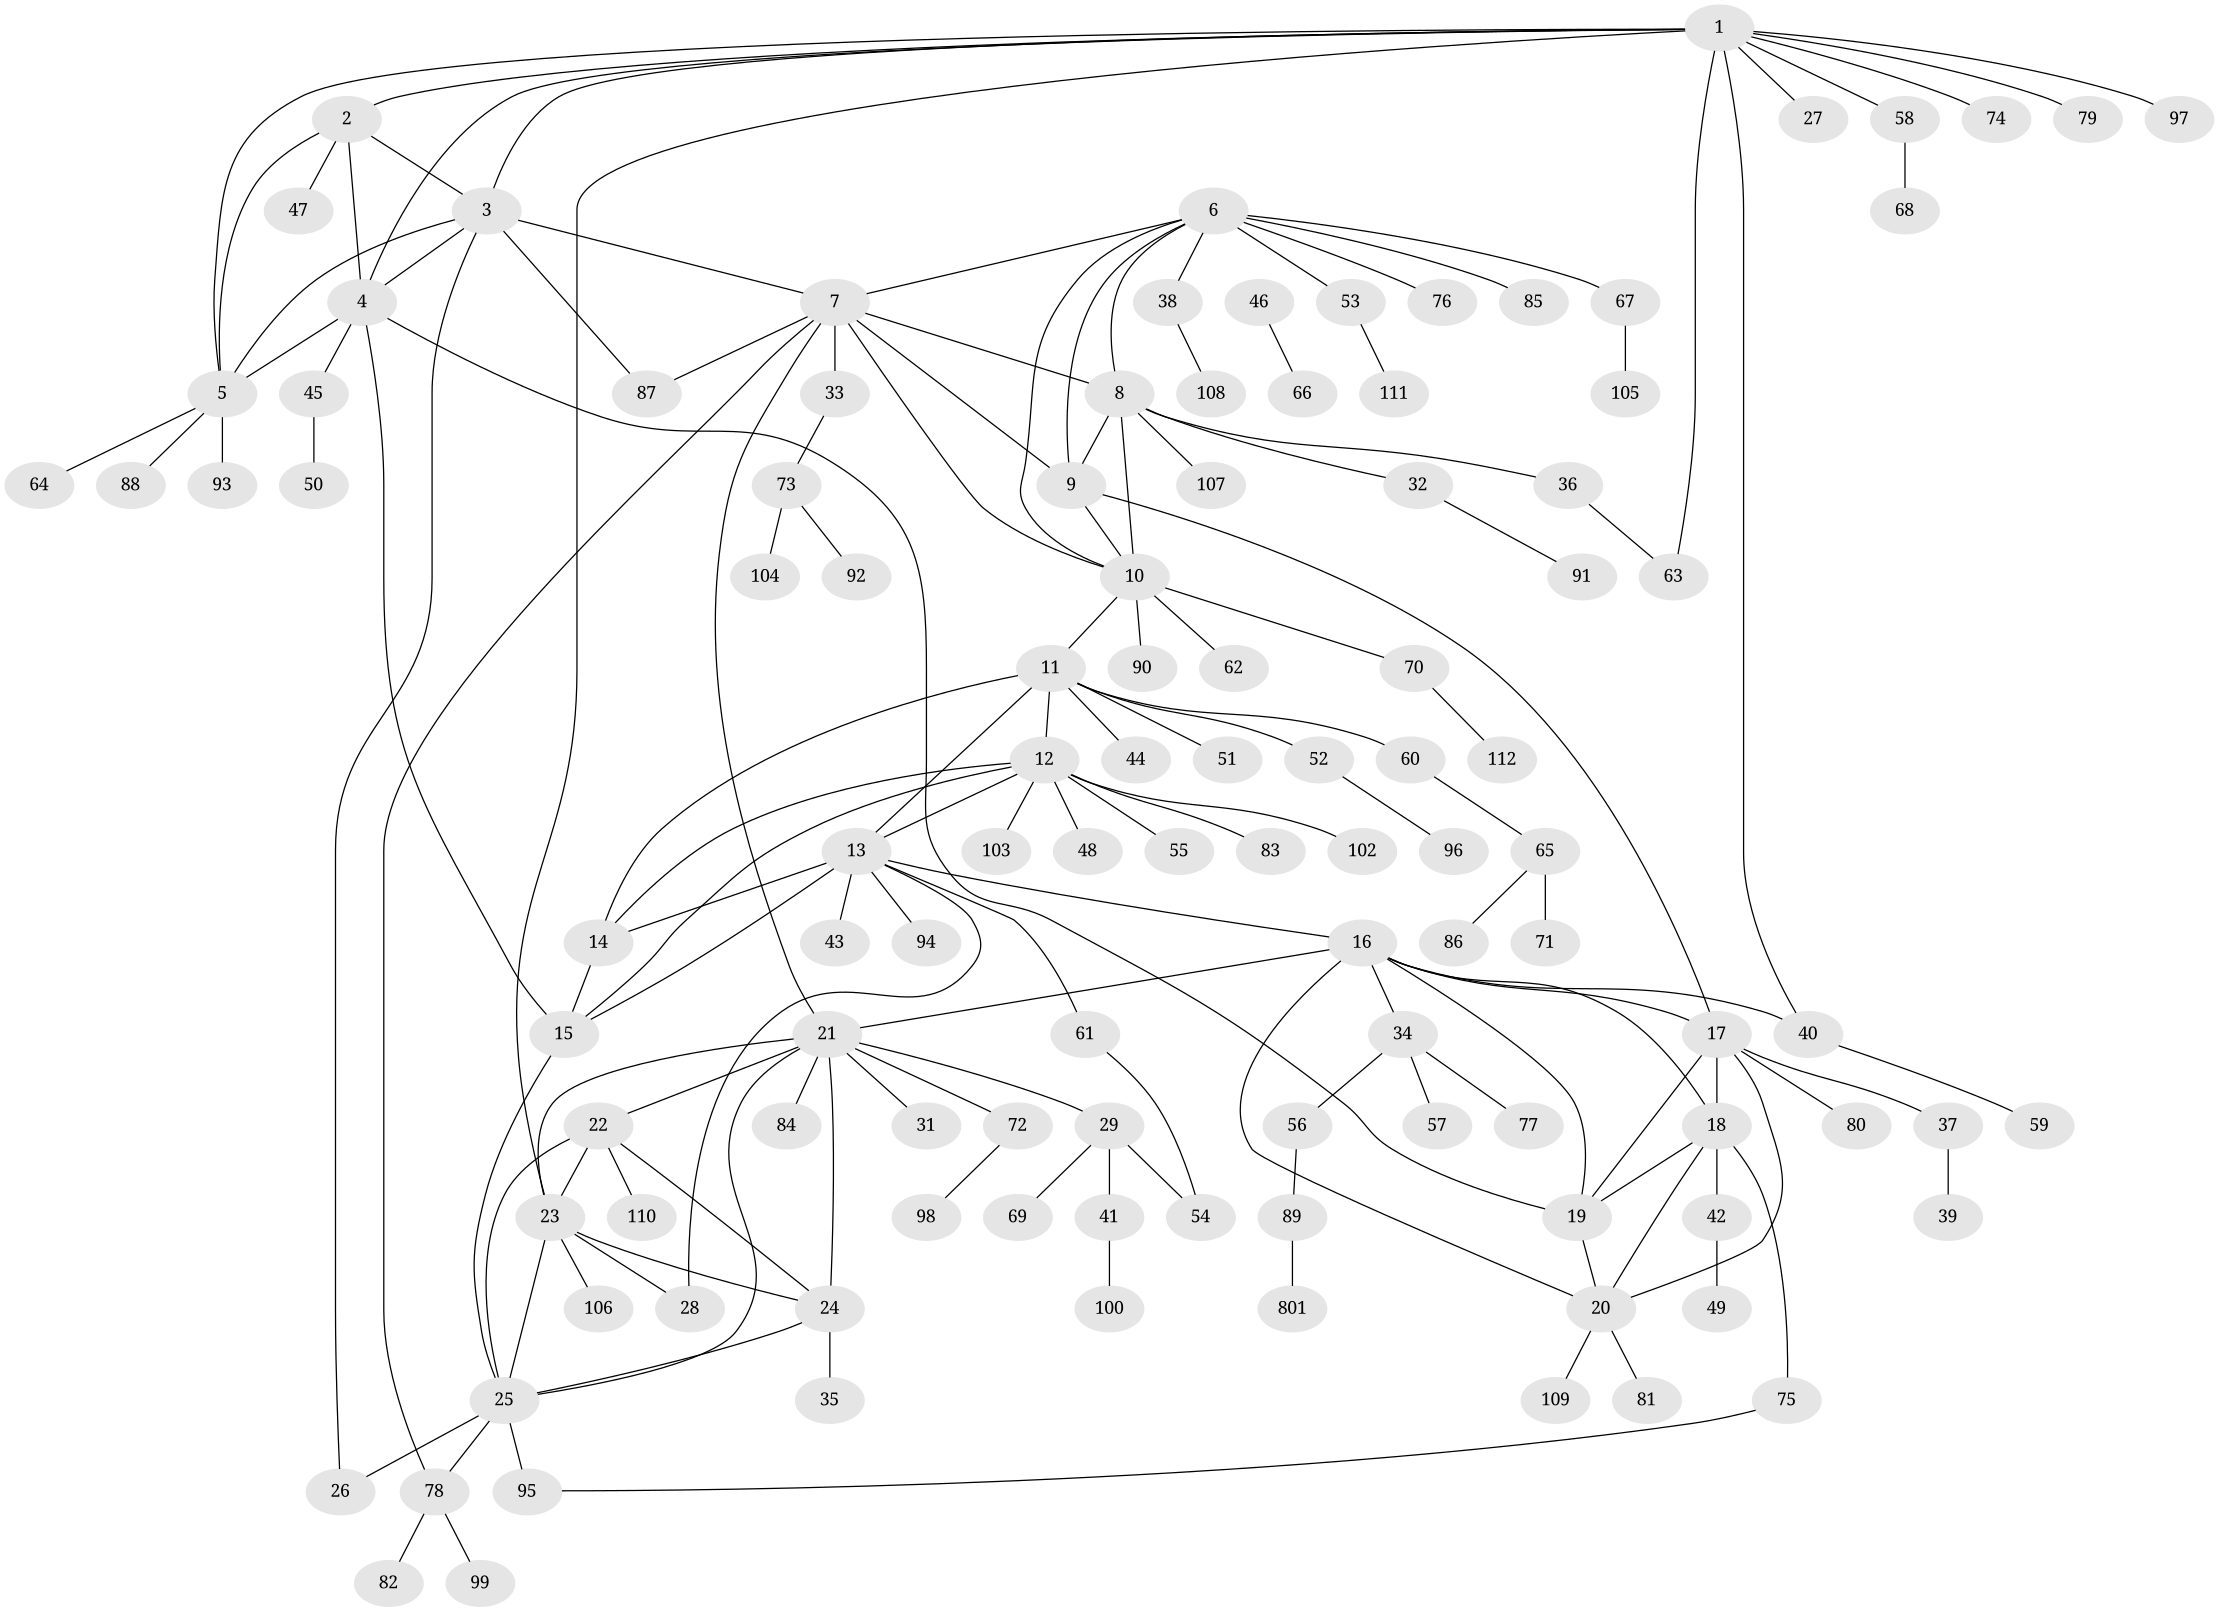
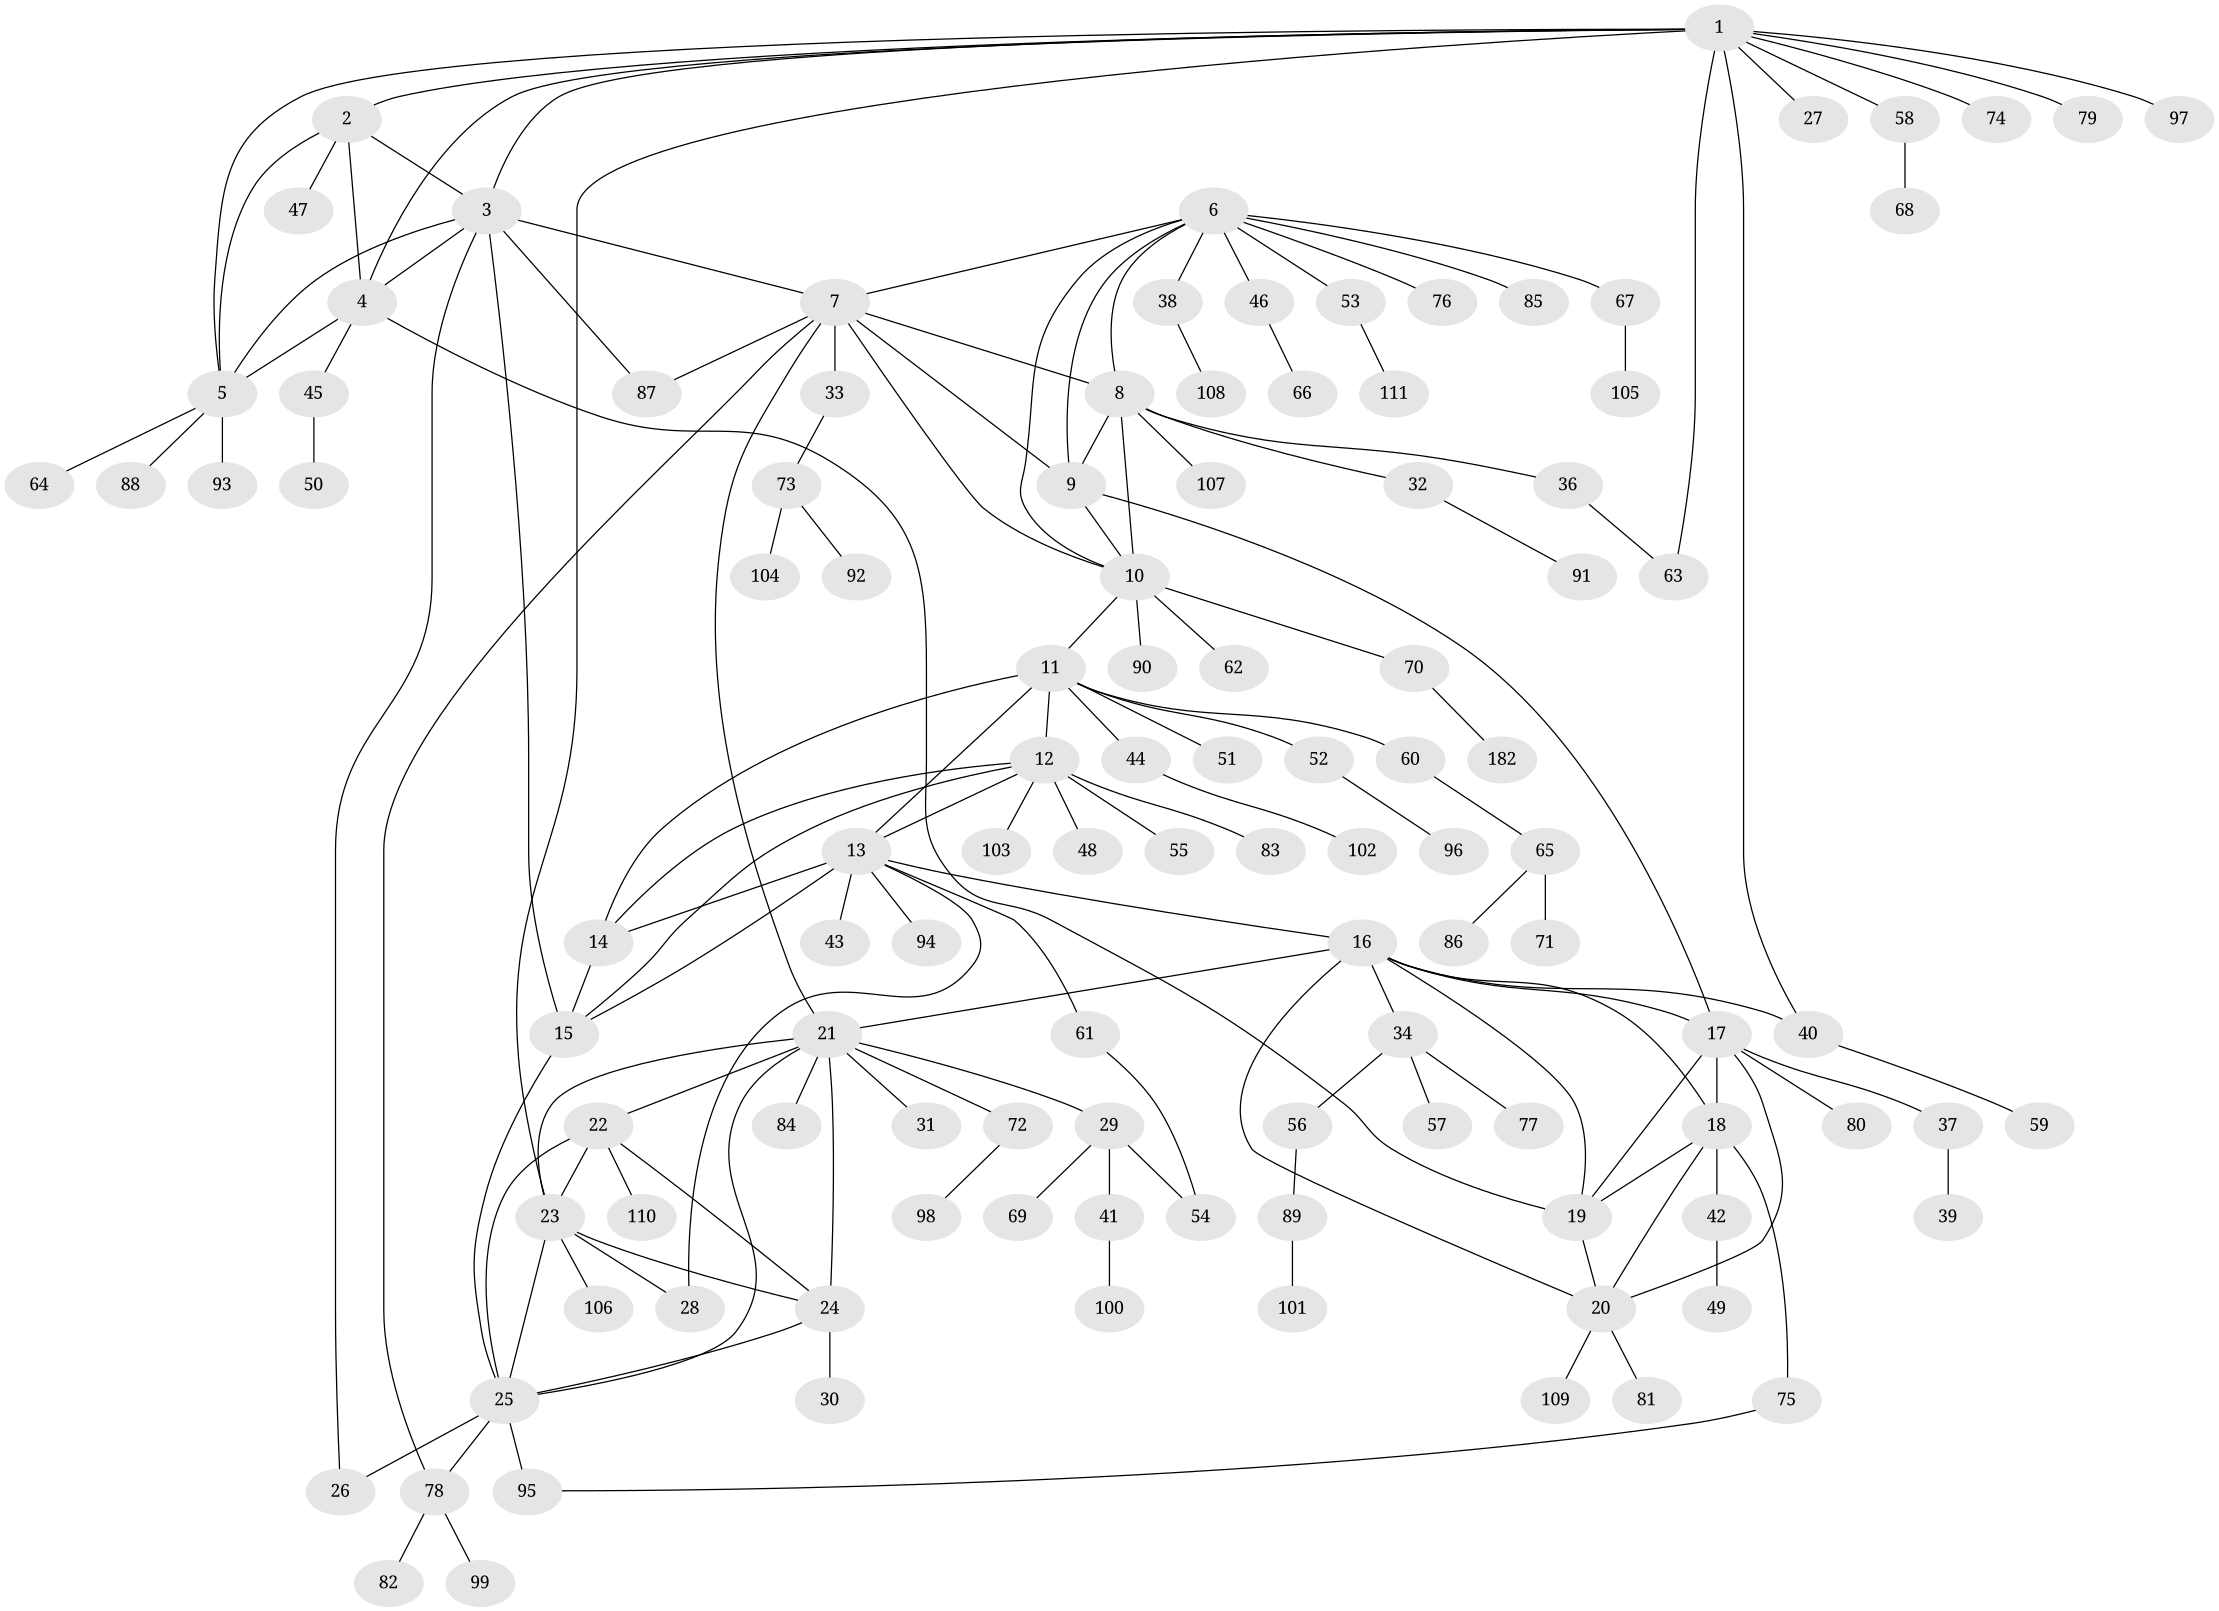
none -> (1237, 257)
(391, 688) -> (525, 624)
(1502, 760) -> (1502, 760)
(1203, 806) -> (1249, 806)
(1292, 1309) -> (1292, 1309)
(830, 1400) -> (830, 1400)
